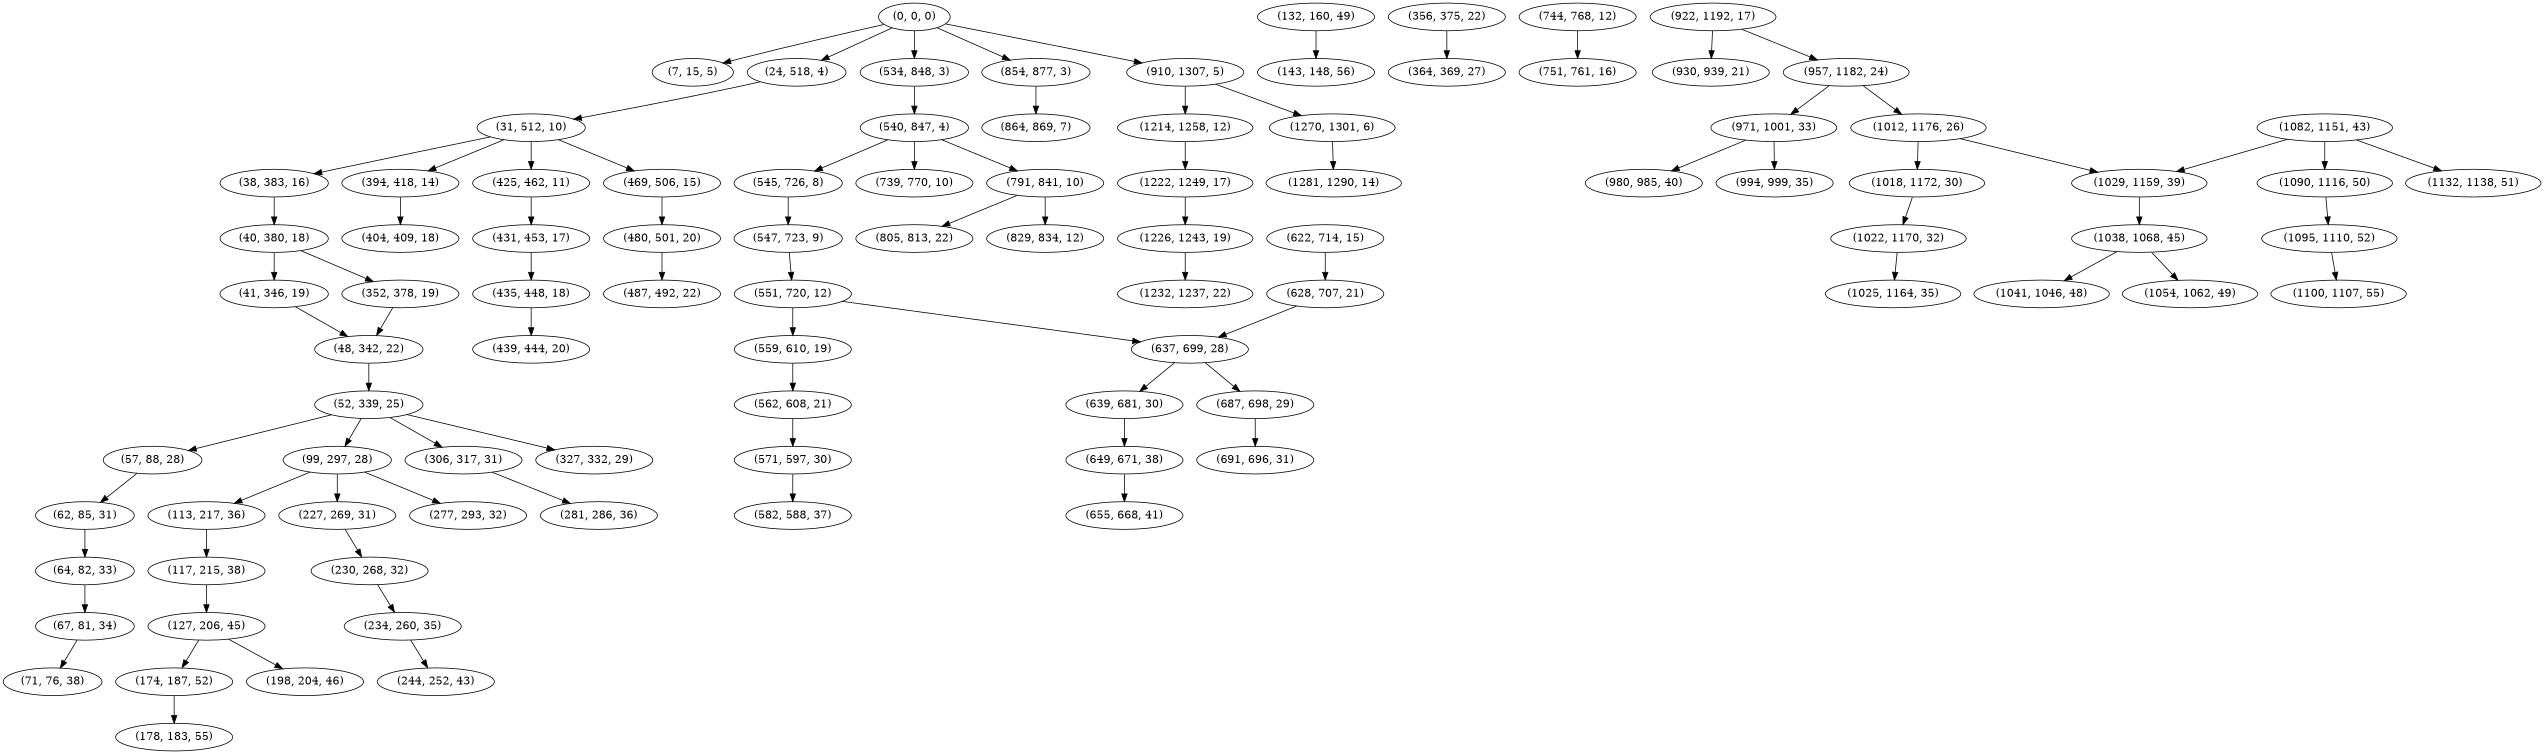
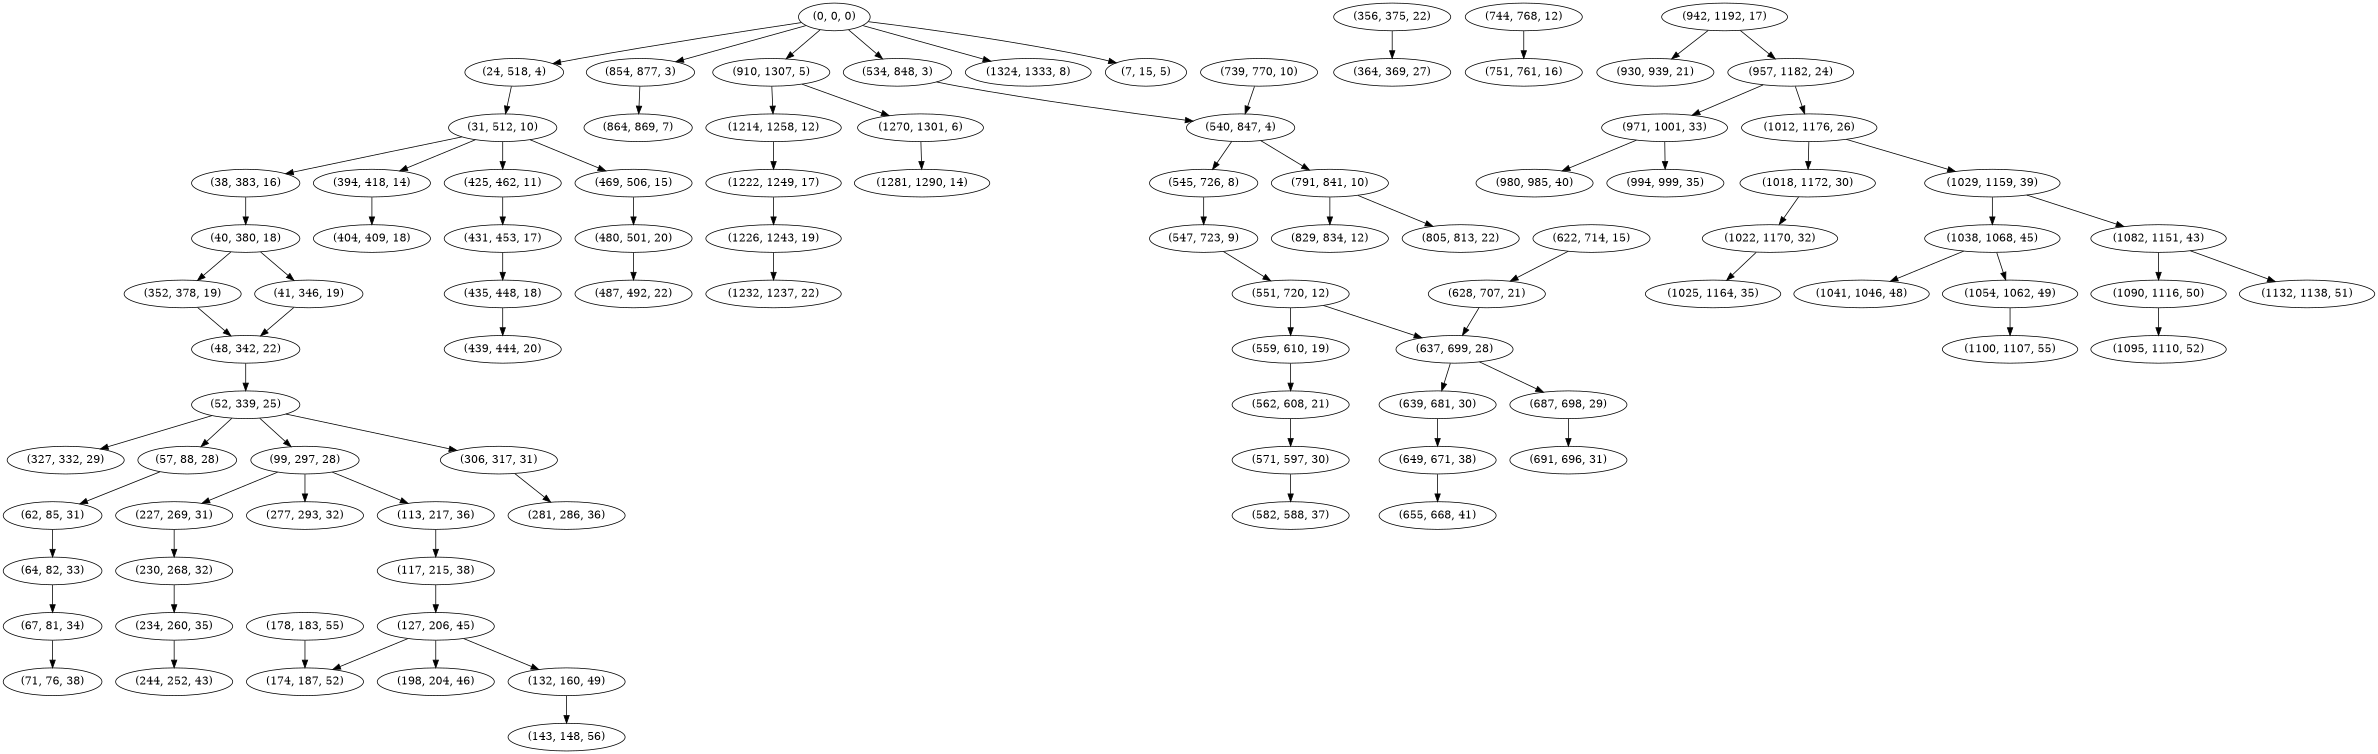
(1713, 17) -> (1725, 17)
none -> (1028, 72)
(914, 152) -> (1251, 96)
(2236, 154) -> (2072, 210)
(2333, 262) -> (2010, 318)
none -> (498, 653)
(174, 706) -> (305, 650)
